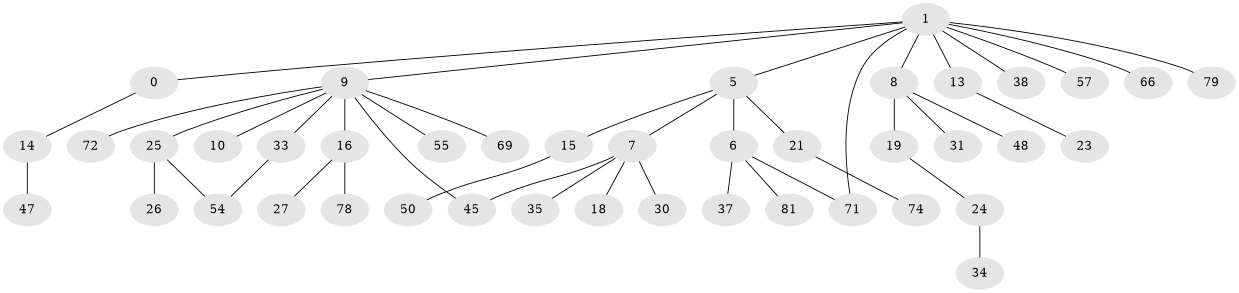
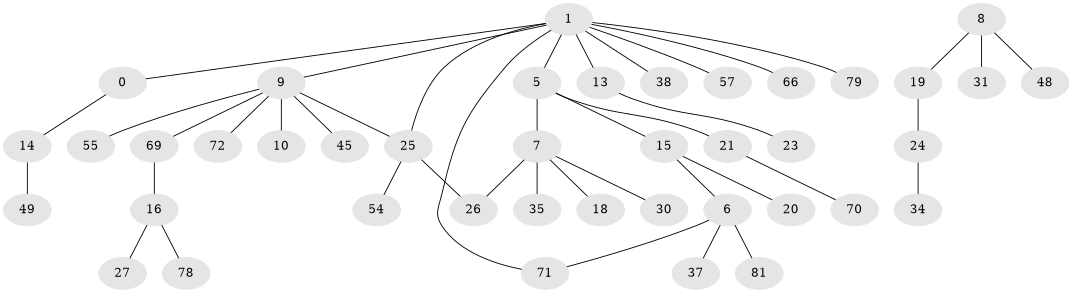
(910, 51) -> (460, 55)
(345, 115) -> (154, 178)
(734, 115) -> (696, 178)
(281, 146) -> none
(552, 178) -> (505, 178)
(27, 210) -> (27, 210)
(408, 210) -> (791, 210)
(916, 210) -> (855, 210)
